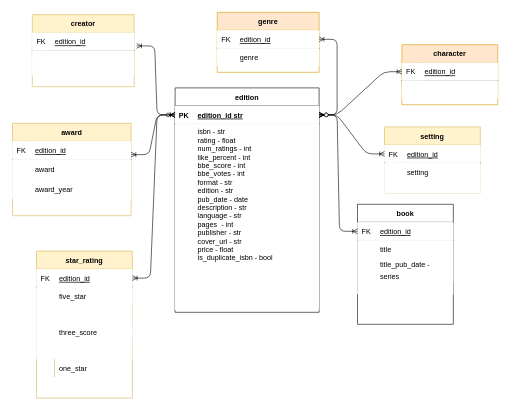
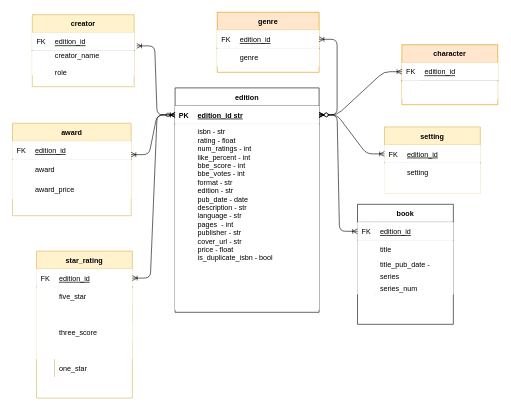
none -> (92, 63)
(55, 189) -> (56, 189)
none -> (414, 288)
